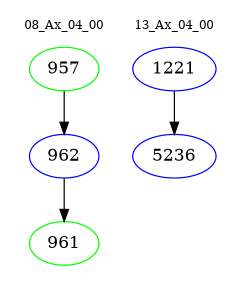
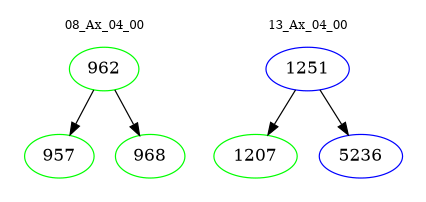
(174, 69) -> (308, 69)
(64, 107) -> (85, 107)
(64, 156) -> (104, 69)
none -> (256, 156)
(64, 243) -> (150, 156)
